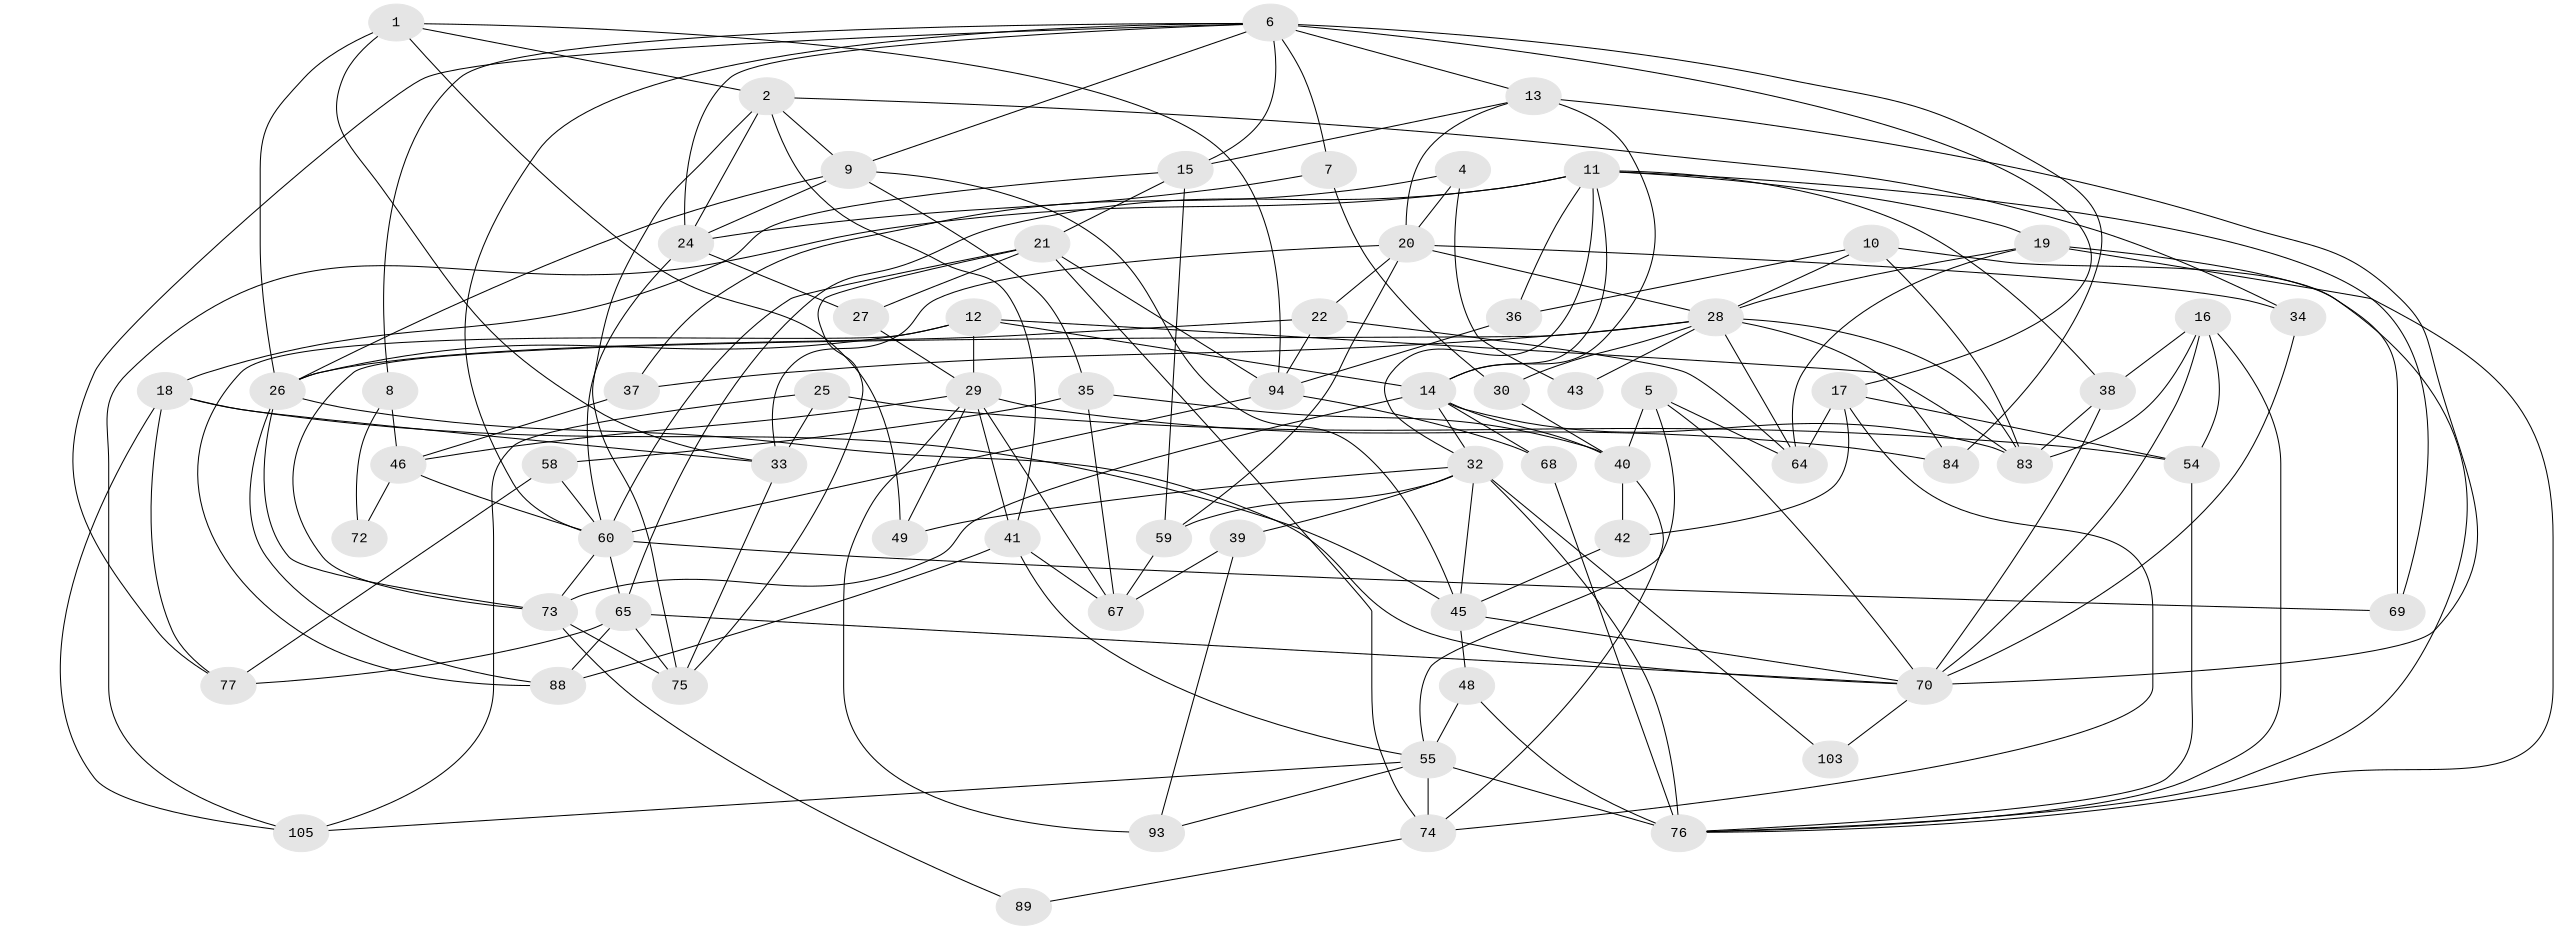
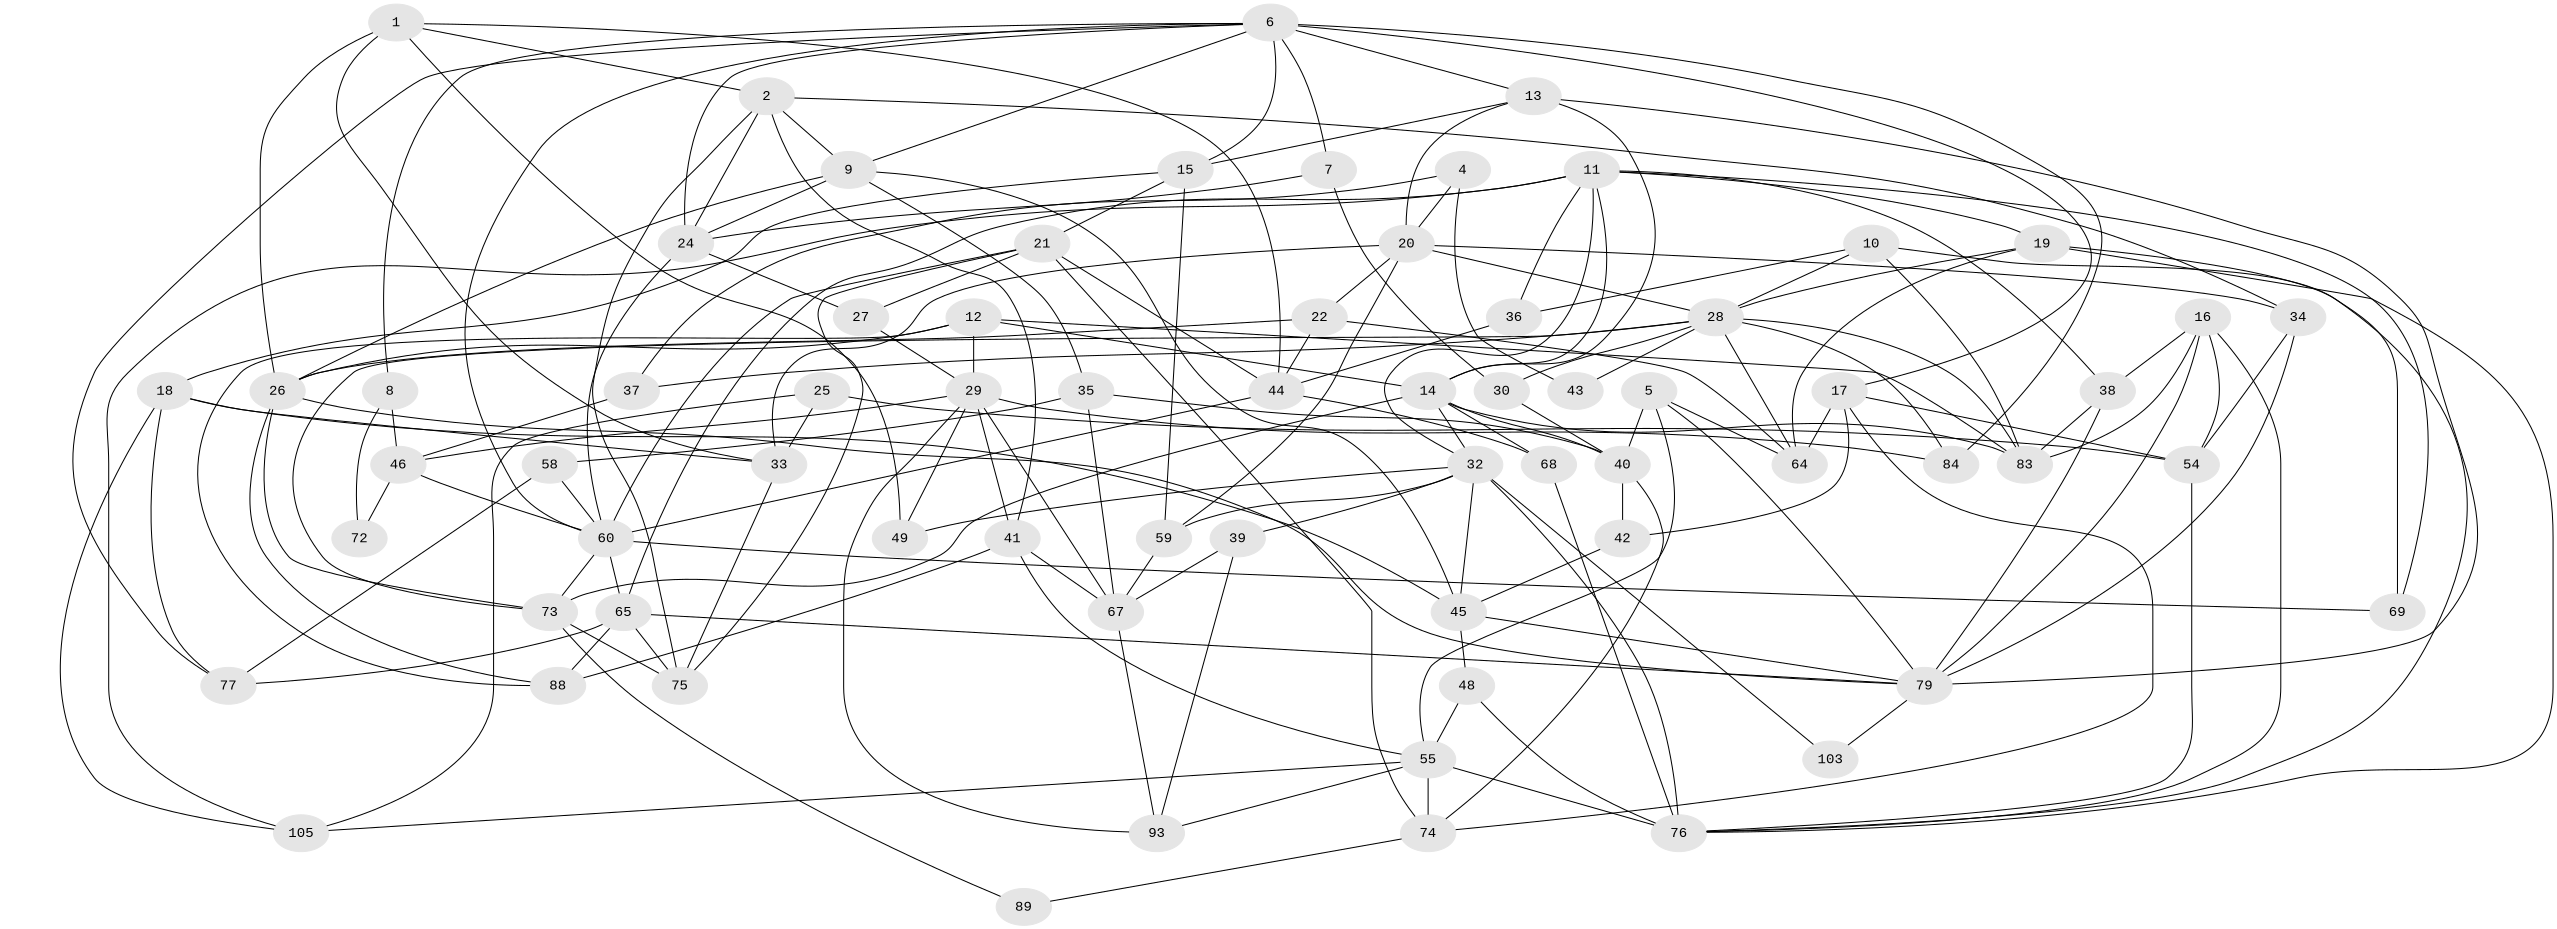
(1277, 391) -> (1277, 391)
none -> (2246, 391)
(1925, 686) -> (1925, 686)
none -> (1136, 723)
